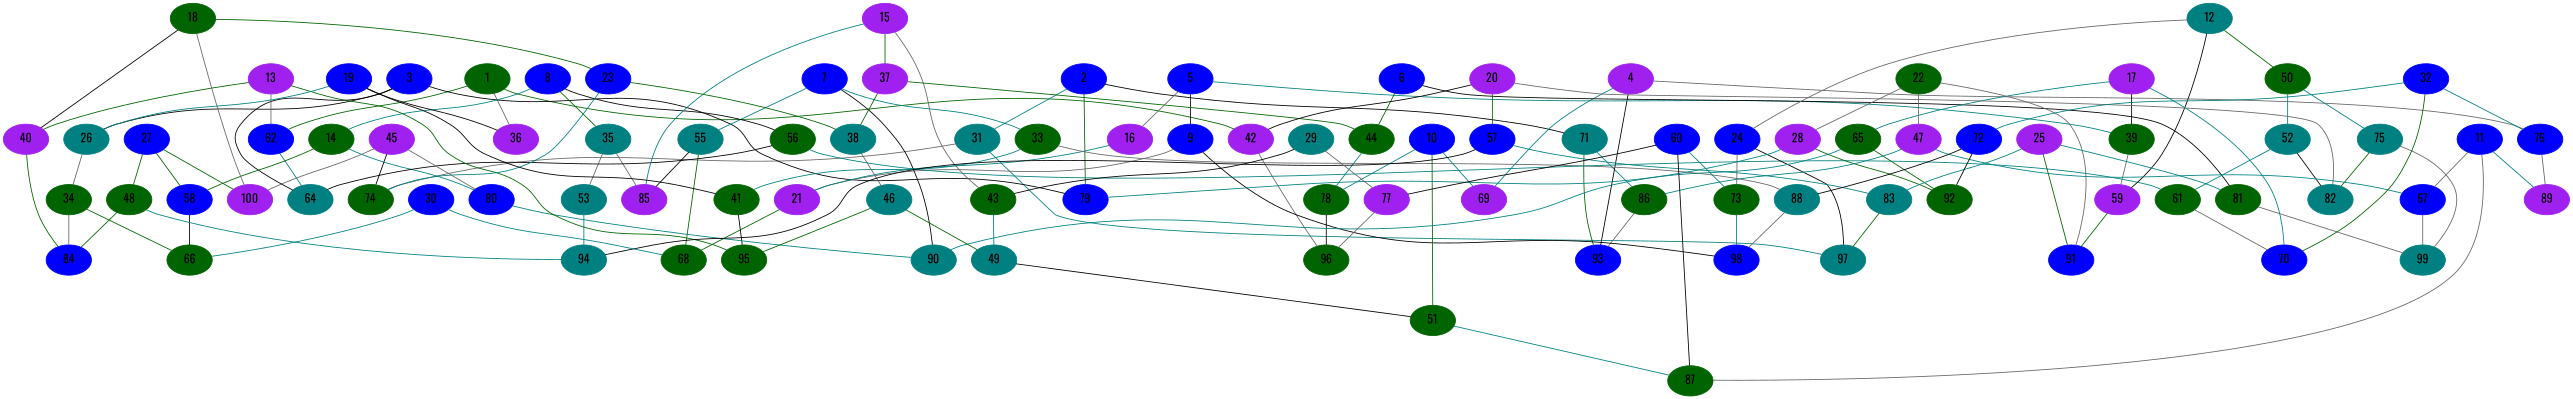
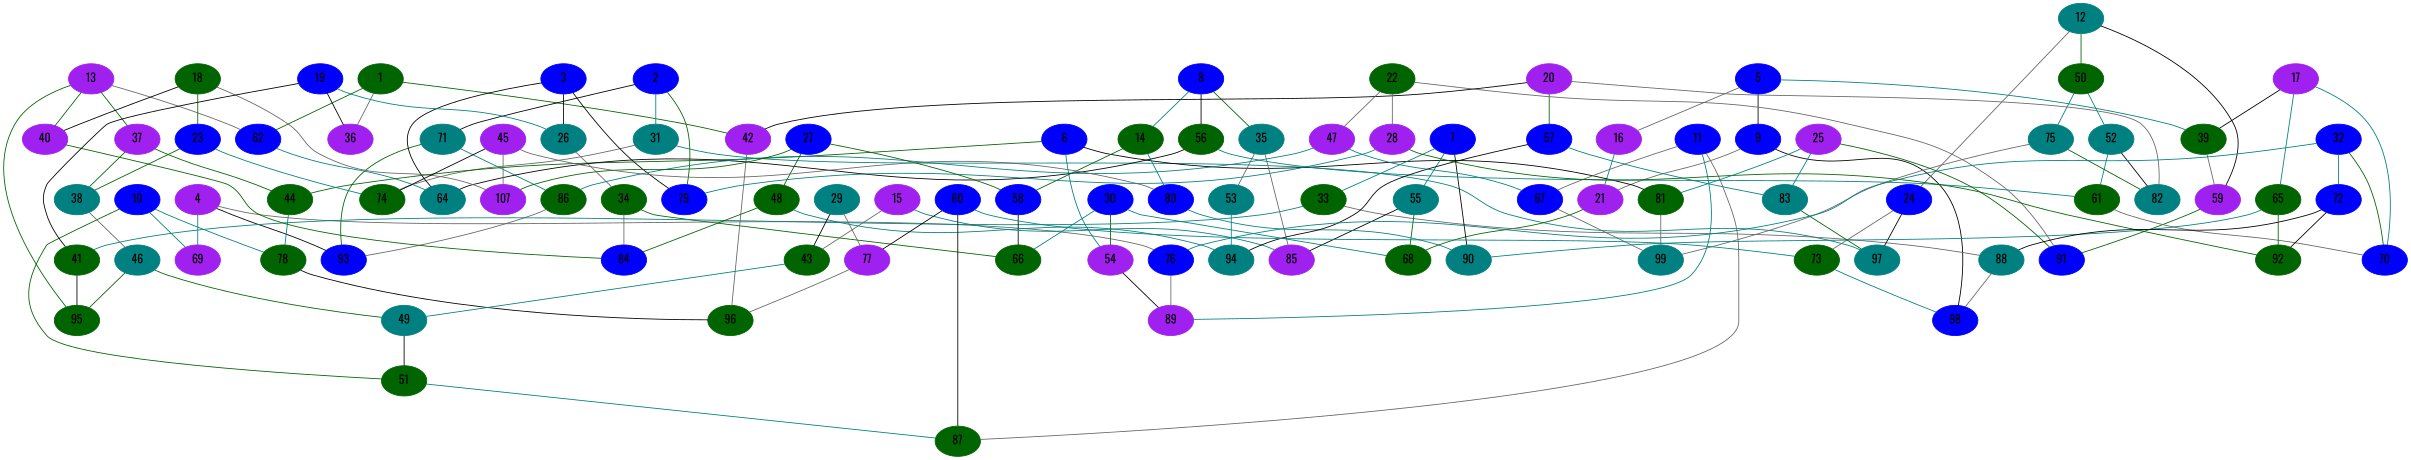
(885, 49) -> (112, 106)
(250, 200) -> (503, 200)
none -> (1110, 260)
